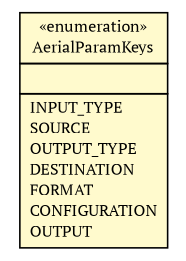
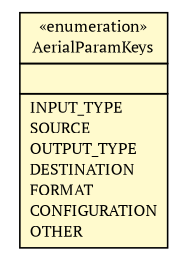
(61, 232) -> (56, 232)
